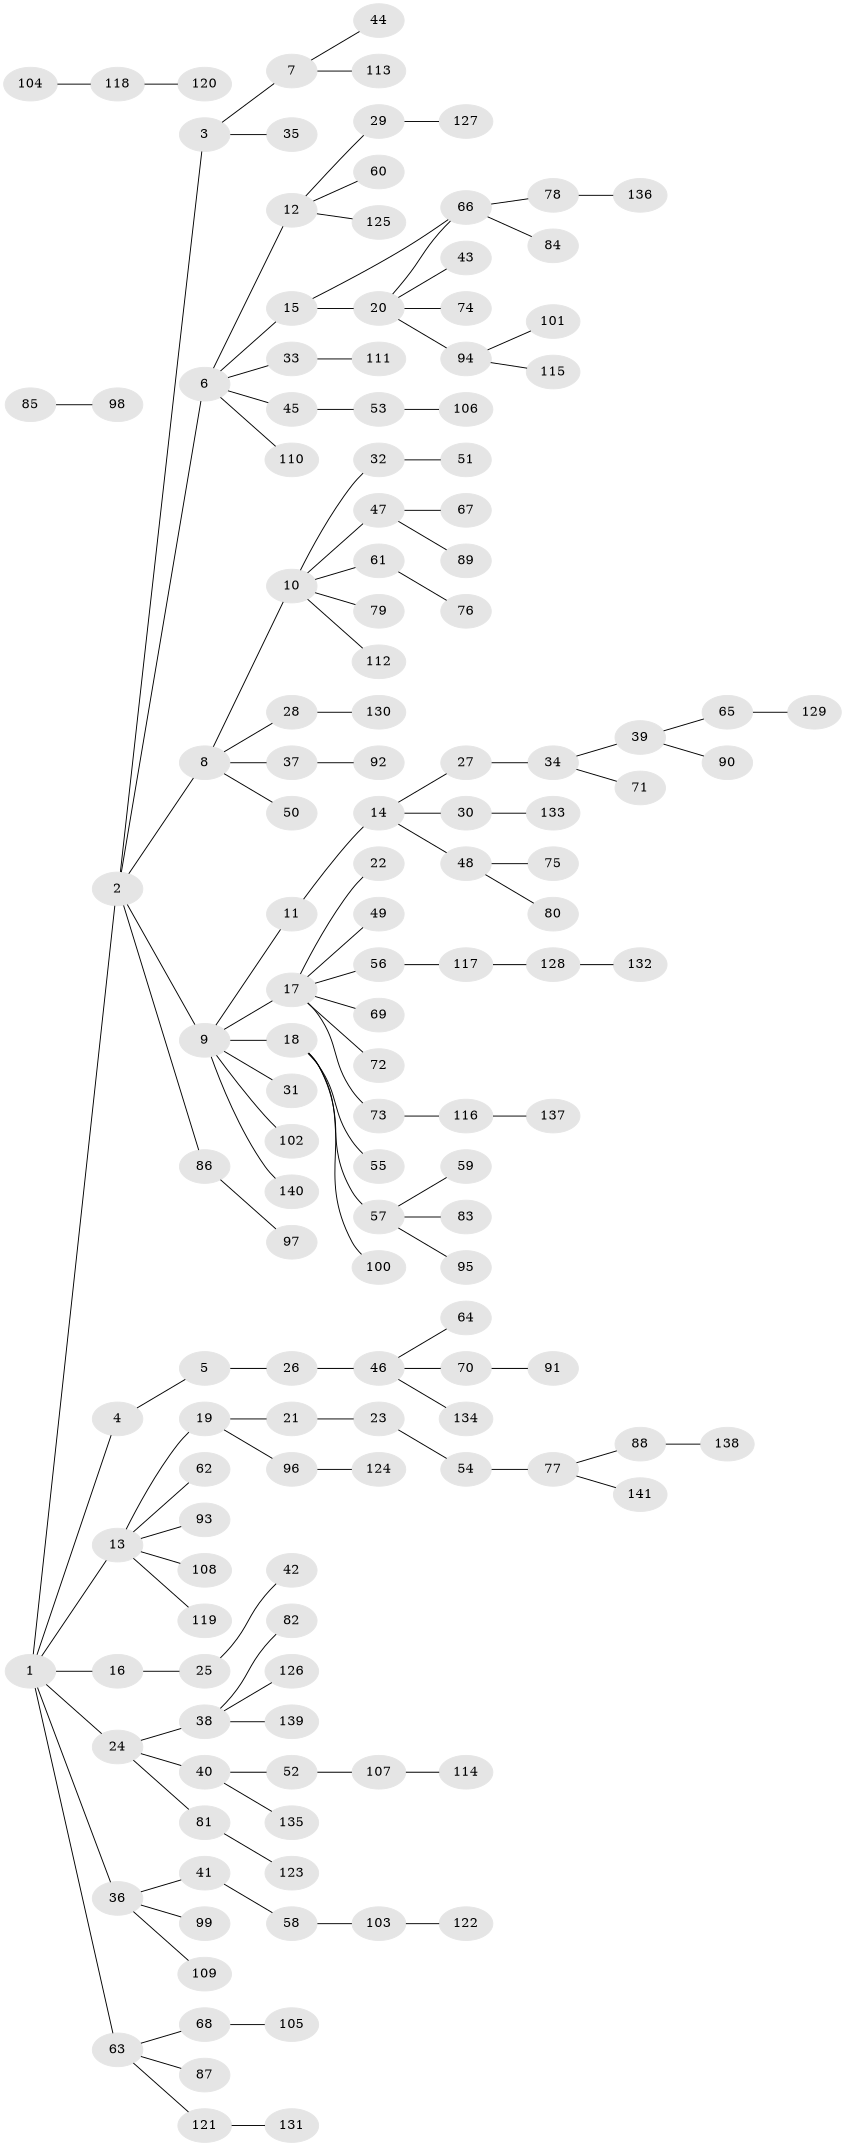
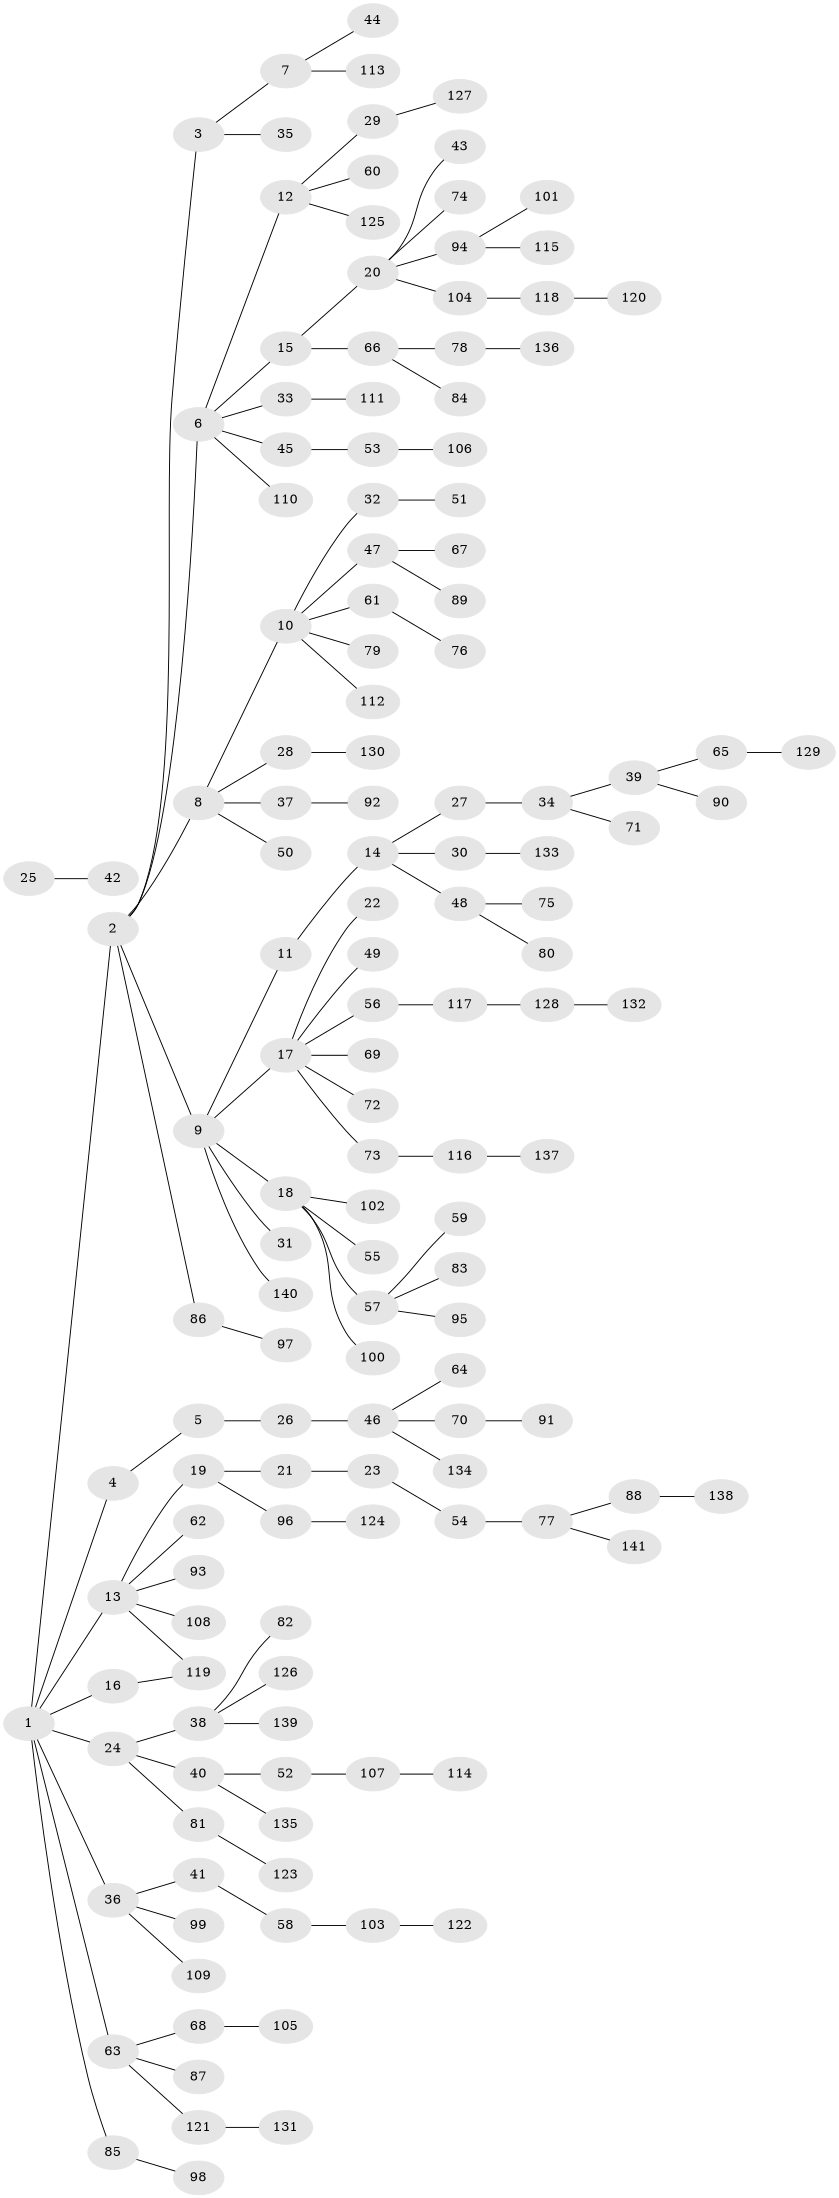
(421, 257) -> (416, 285)
(245, 1092) -> (329, 1200)
(161, 1671) -> (155, 1680)
none -> (60, 1940)
